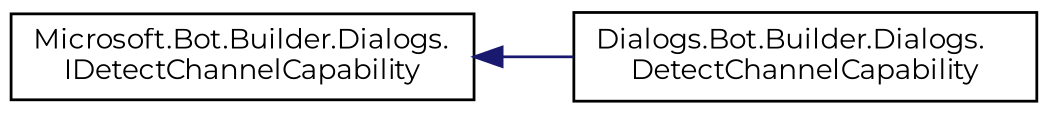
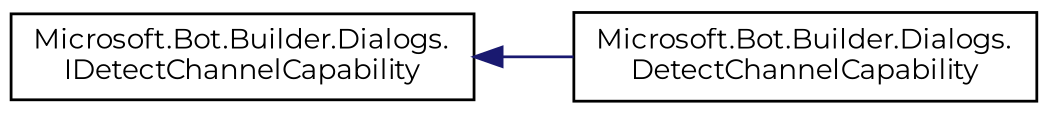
(805, 57) -> (805, 57)
